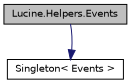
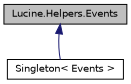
(72, 37) -> (59, 47)
